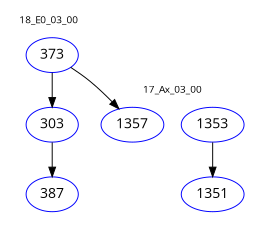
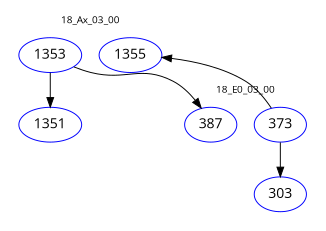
(173, 90) -> (90, 21)
(132, 125) -> (130, 55)
(52, 155) -> (138, 74)
